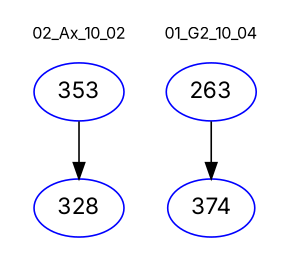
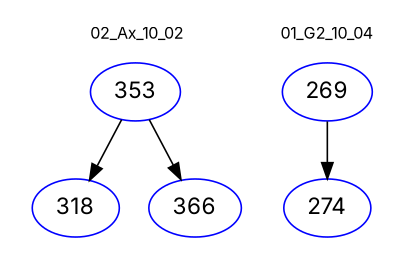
(211, 92) -> (327, 92)
(79, 208) -> (76, 208)
none -> (195, 208)
(211, 208) -> (327, 208)
